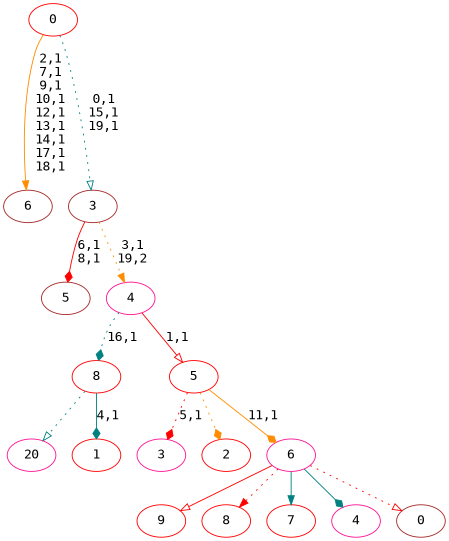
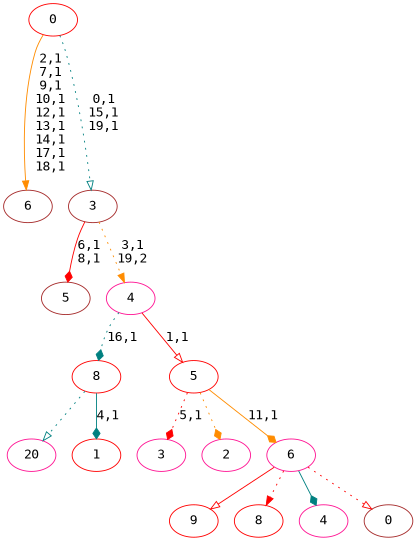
(226, 455) -> (226, 455)
(291, 521) -> none
